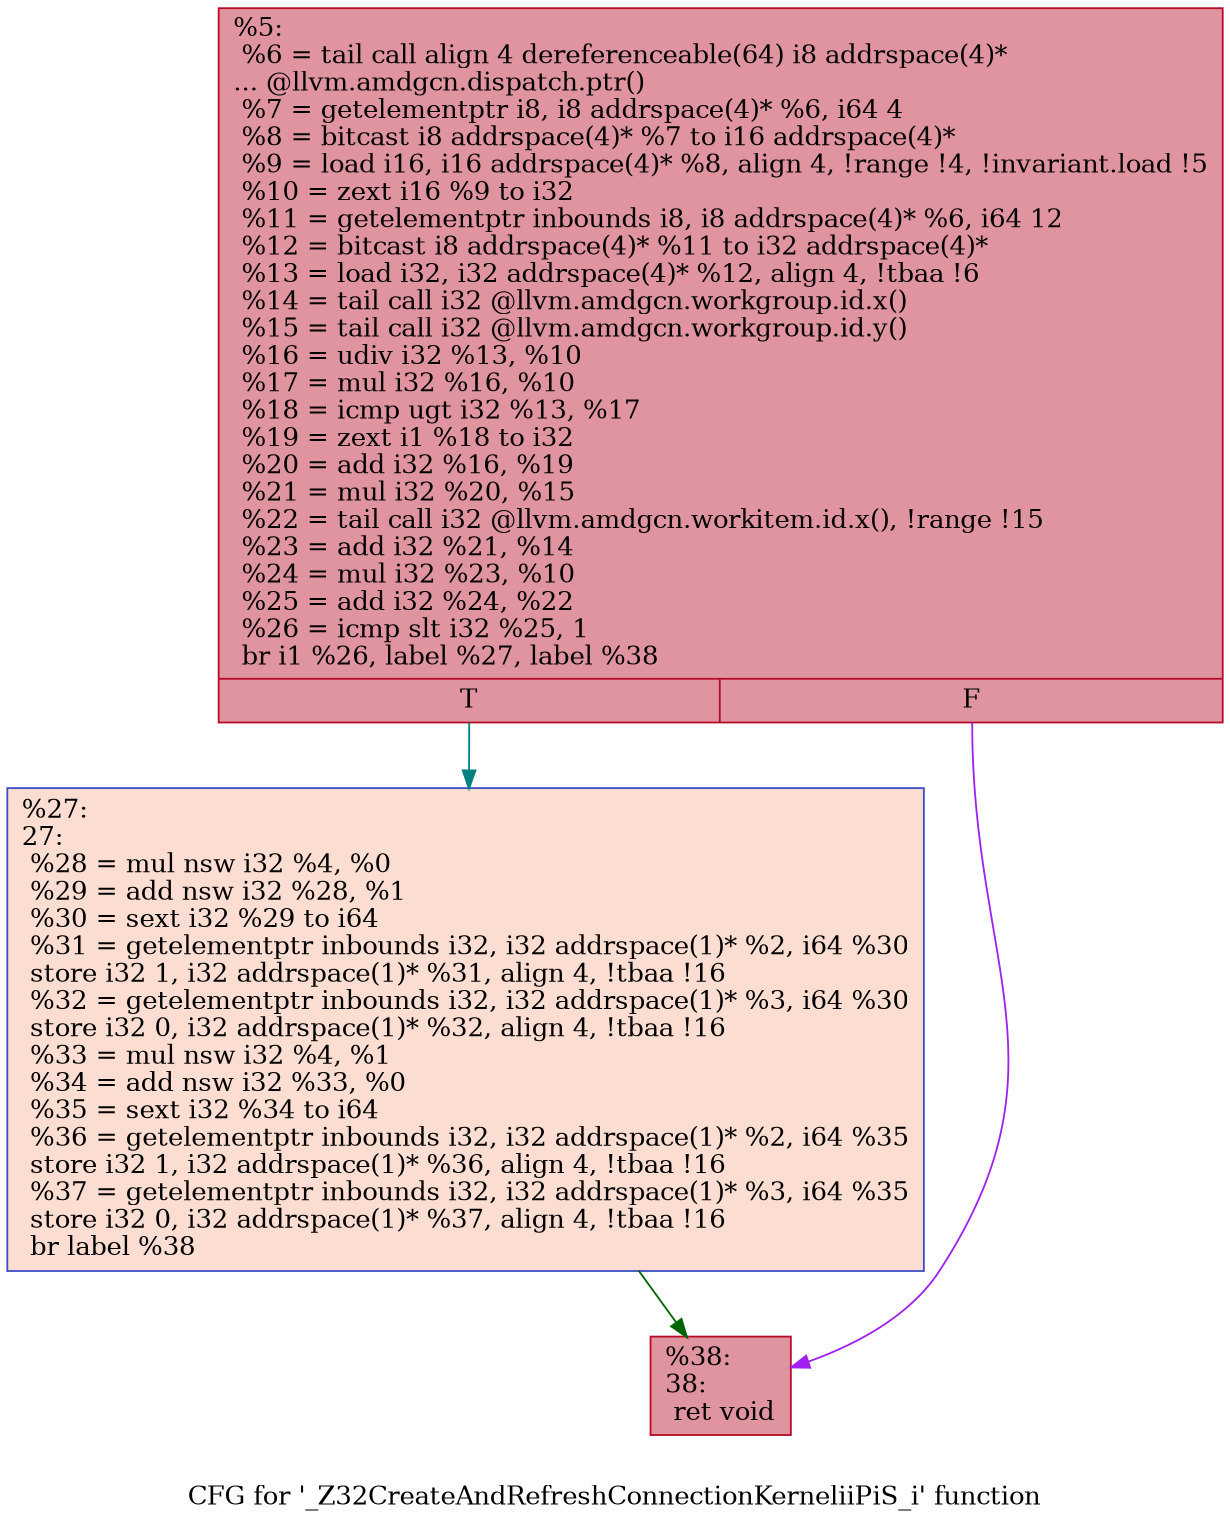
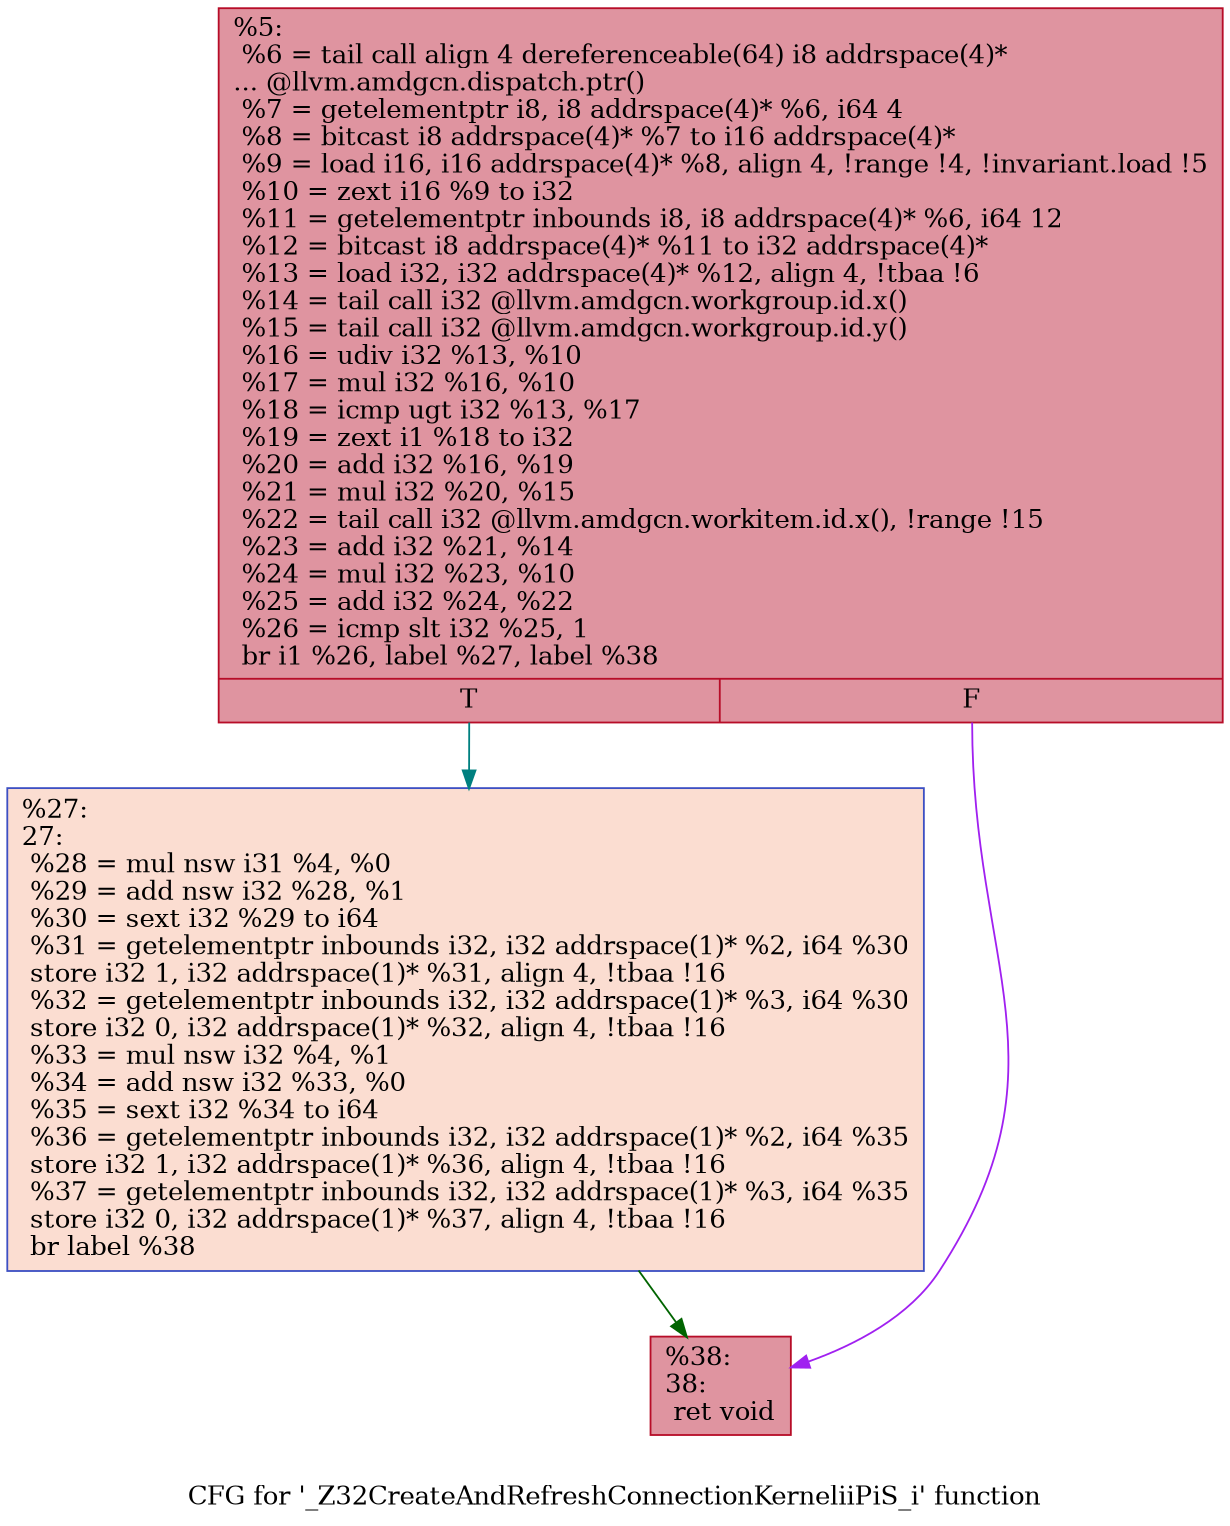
(207, 865) -> (207, 865)
